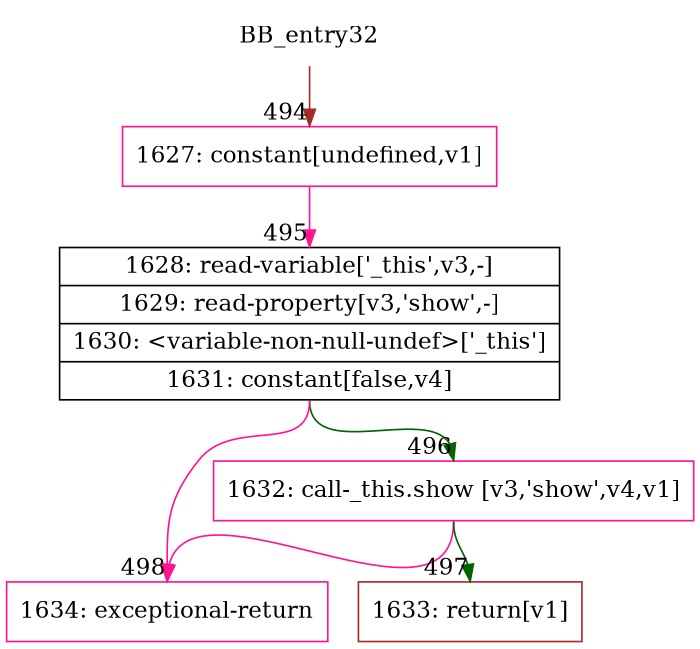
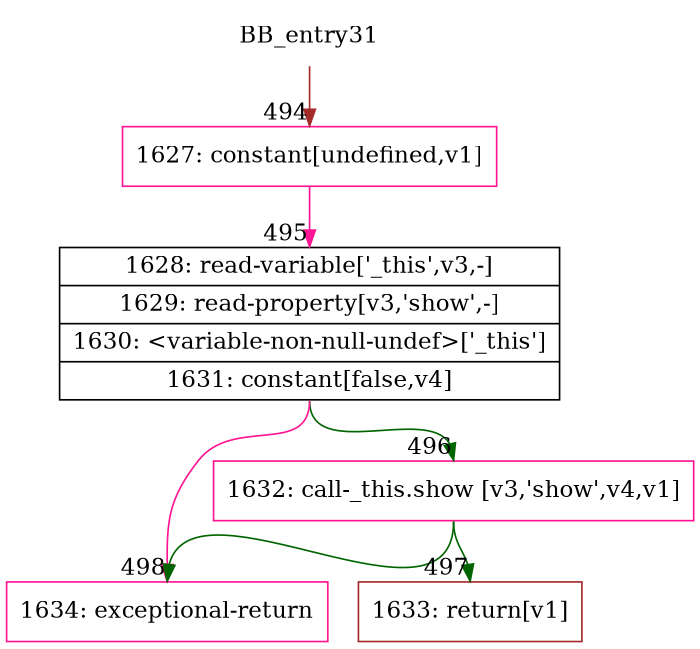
(310, 36) -> (310, 36)
(319, 553) -> (319, 553)
